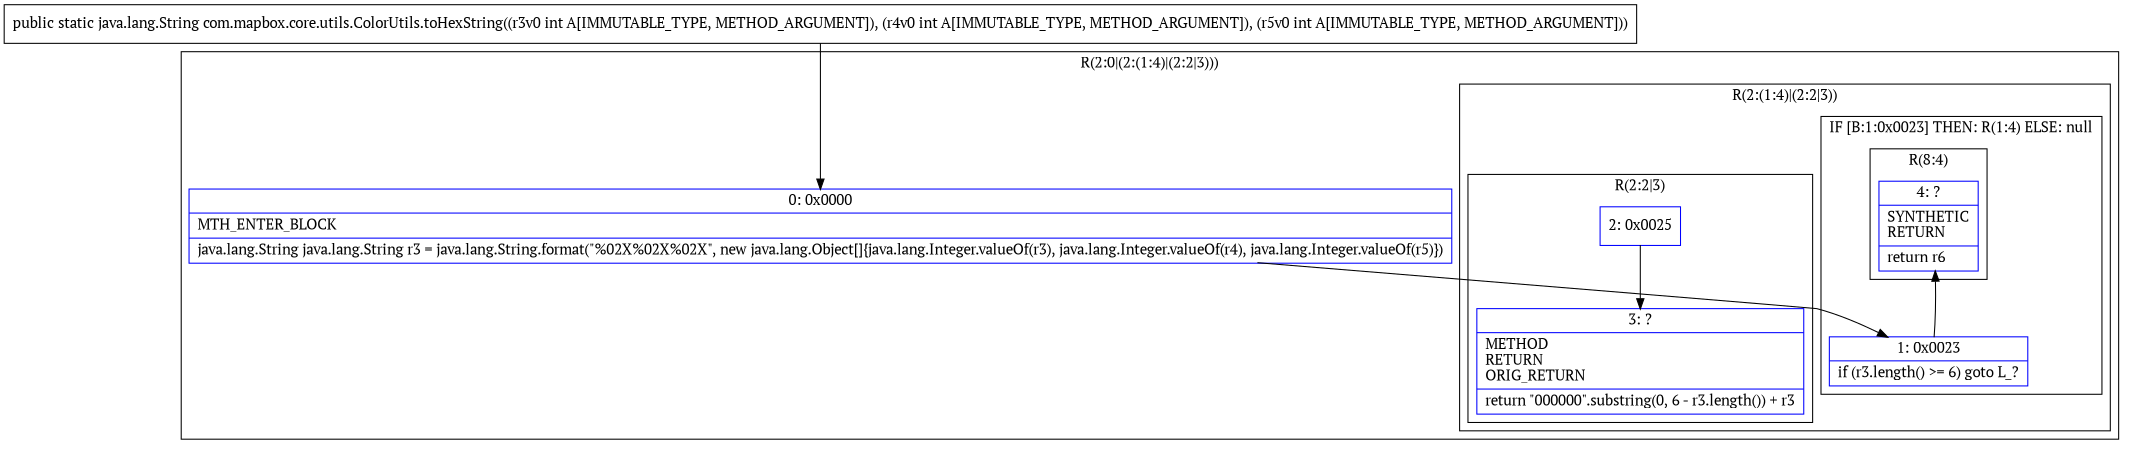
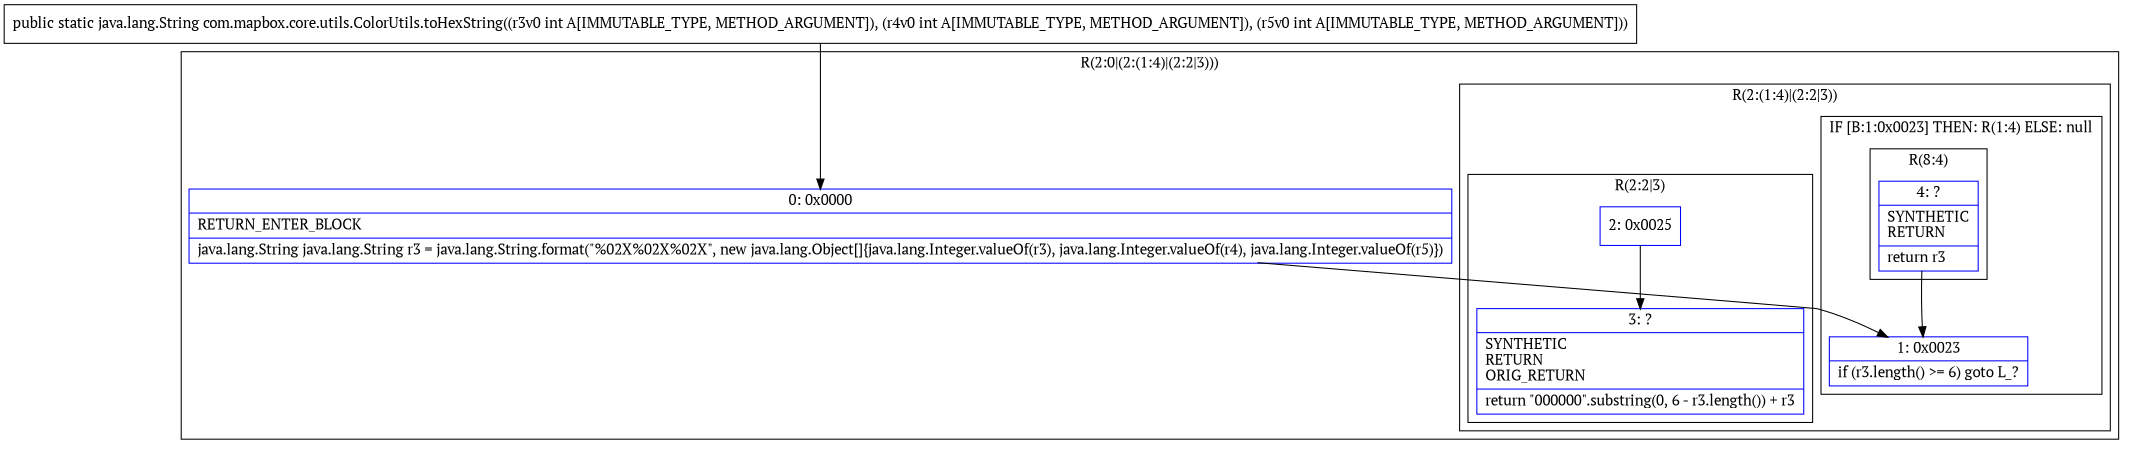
(267, 225) -> (279, 225)
(1917, 258) -> (1917, 258)
(1935, 309) -> (1922, 299)
(1517, 345) -> (1526, 345)
